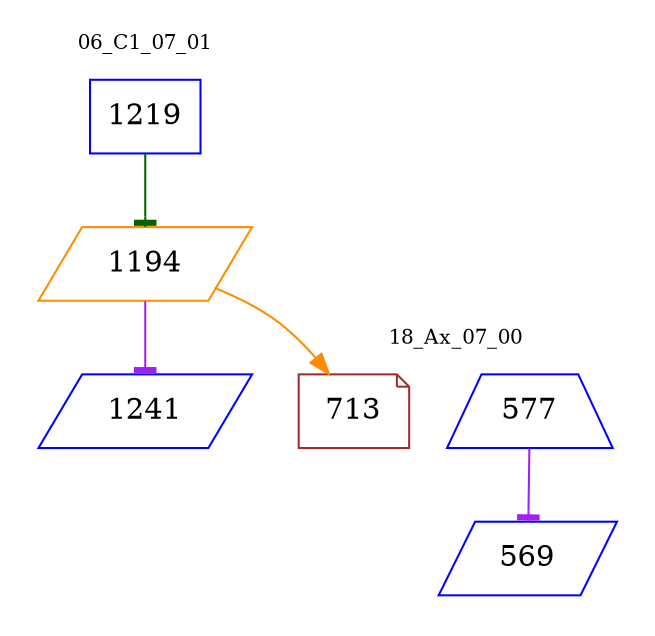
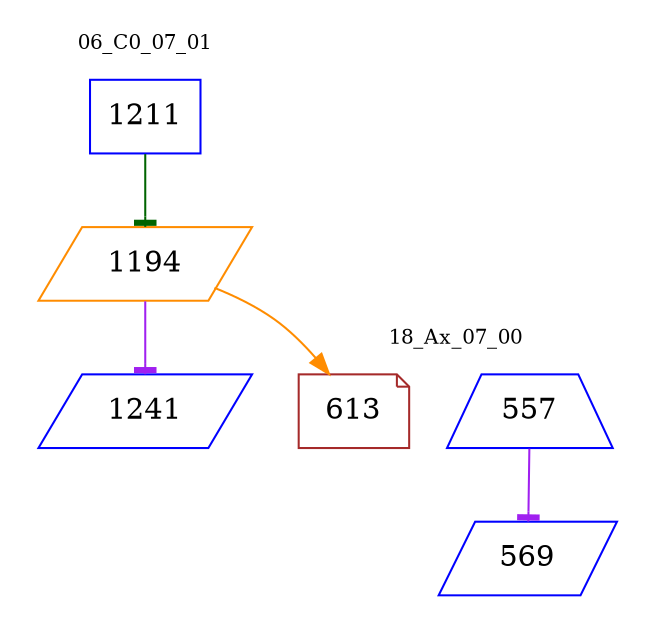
(145, 44) -> (145, 44)
(145, 117) -> (145, 117)
(354, 411) -> (354, 411)
(530, 411) -> (530, 411)
